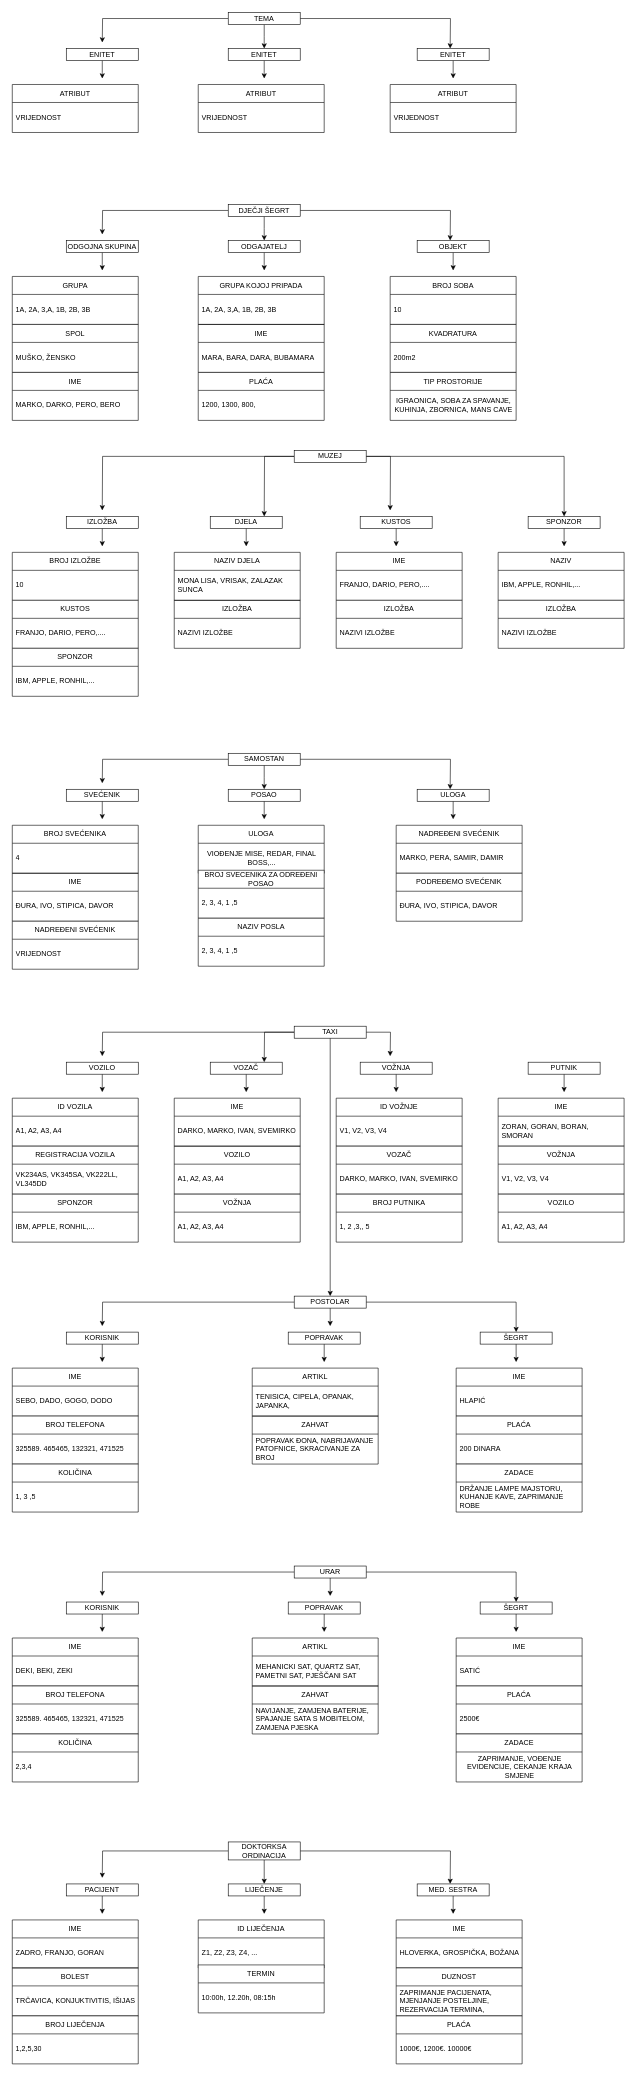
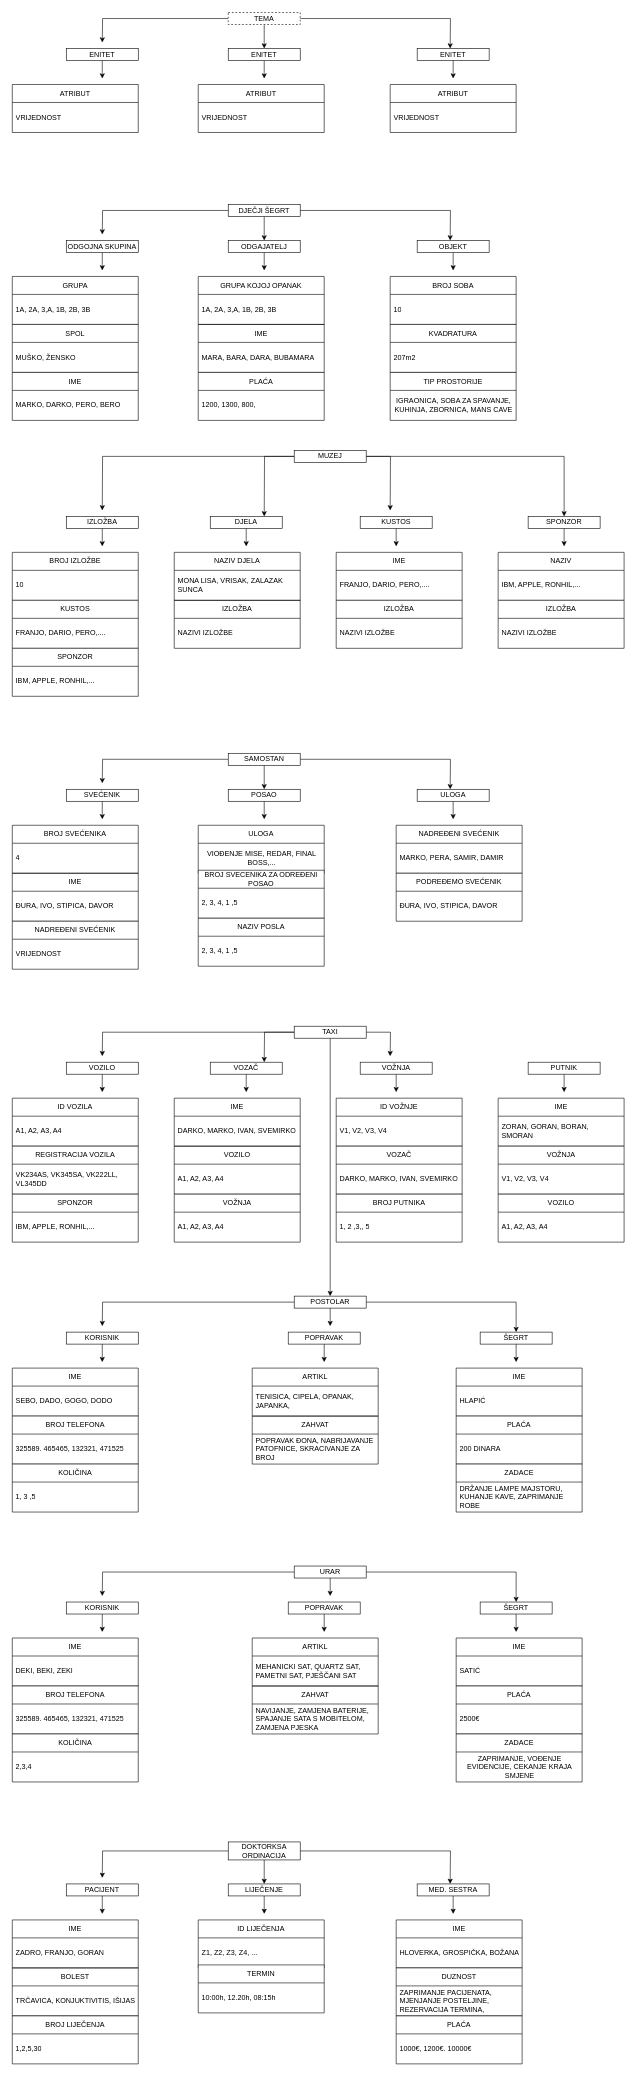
(264, 18) -> (264, 18)
(261, 285) -> (261, 285)
(404, 357) -> (404, 357)
